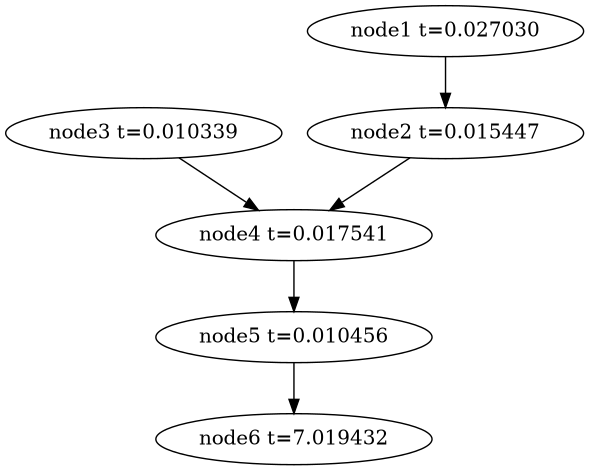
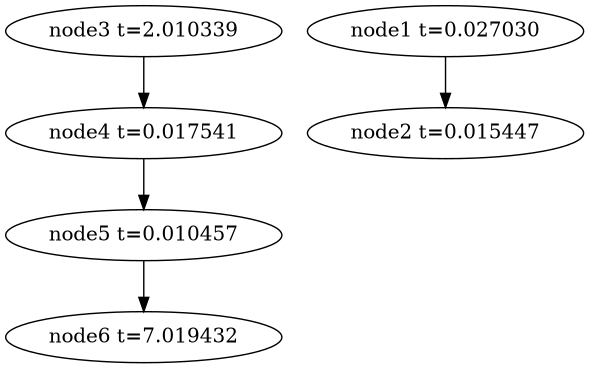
(144, 133) -> (144, 31)
(376, 180) -> none
(294, 337) -> (144, 235)
